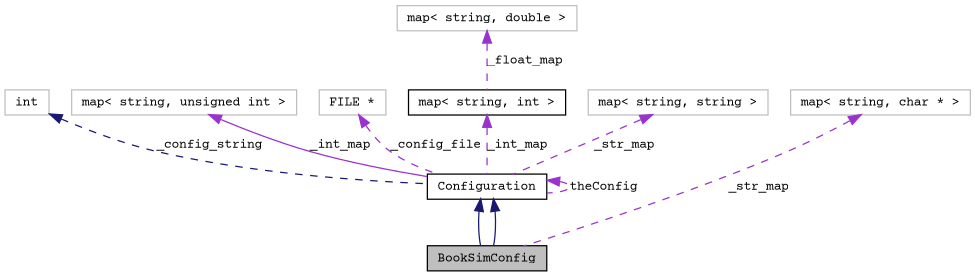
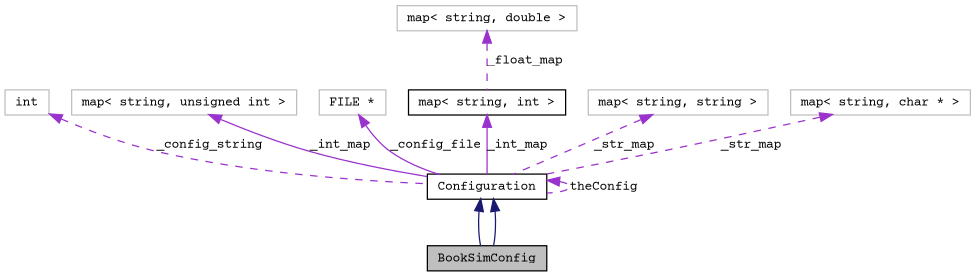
(487, 151) -> (487, 151)
(398, 157) -> (398, 157)
(241, 167) -> (241, 167)
(689, 190) -> (682, 147)
